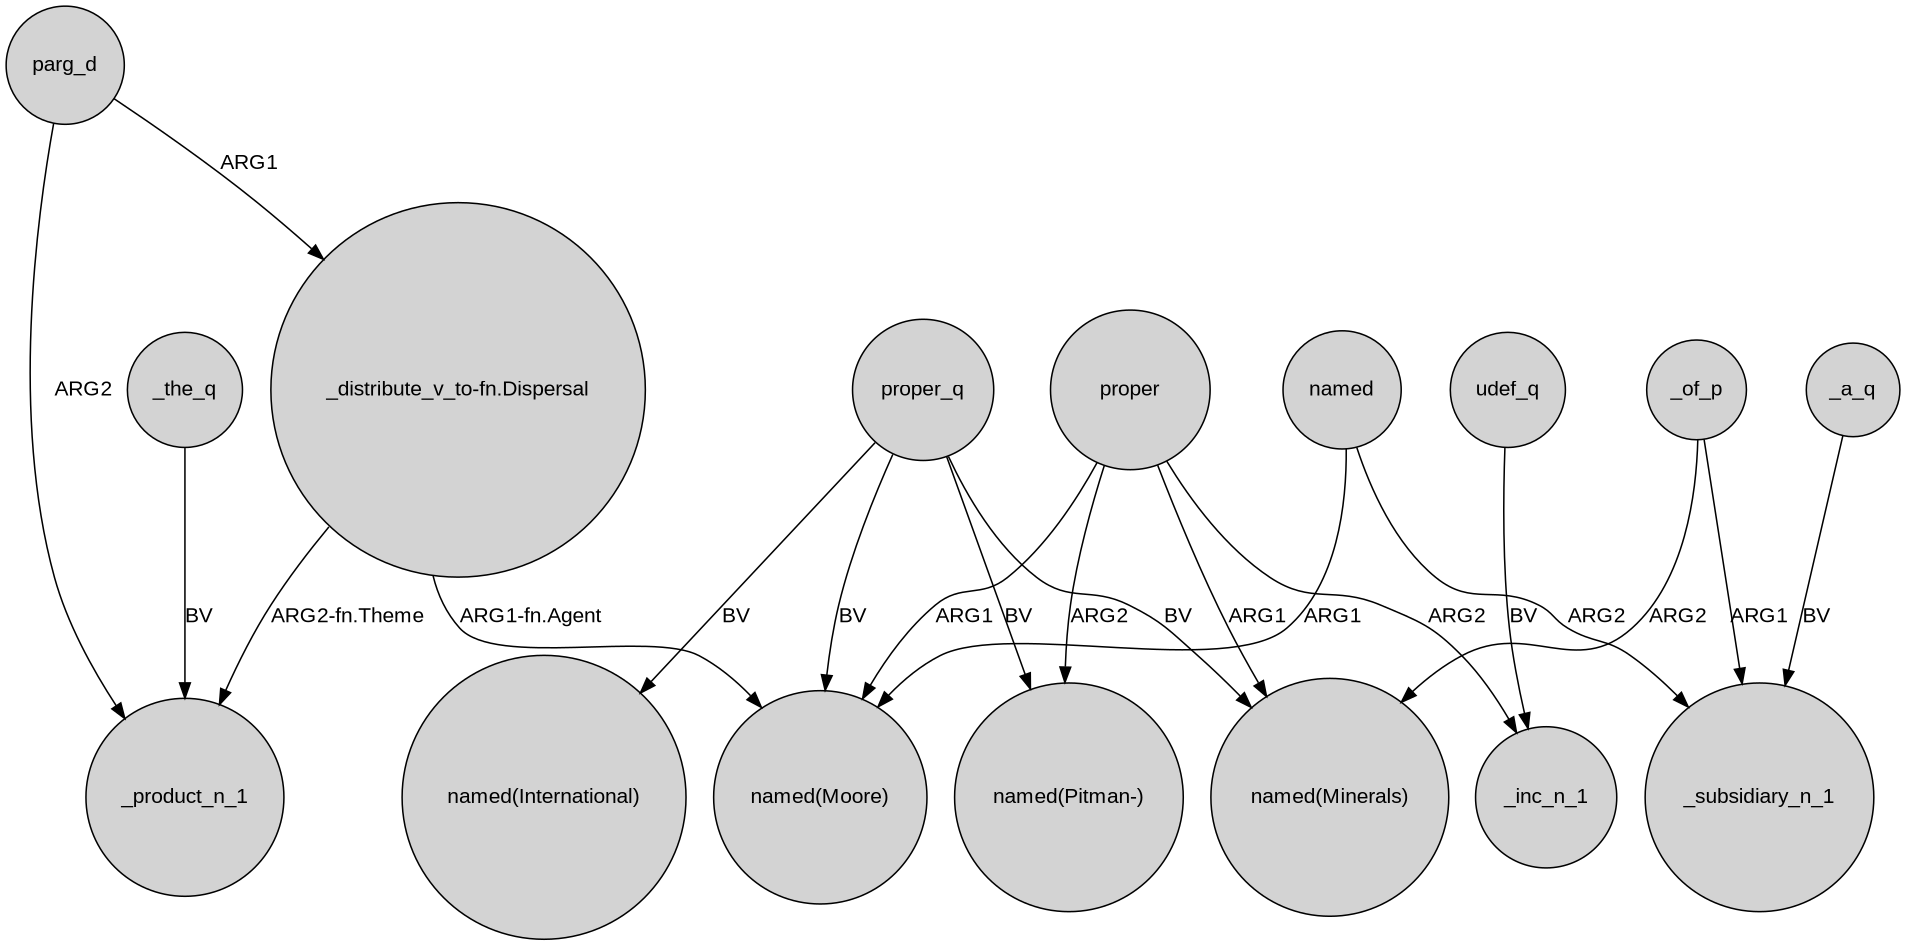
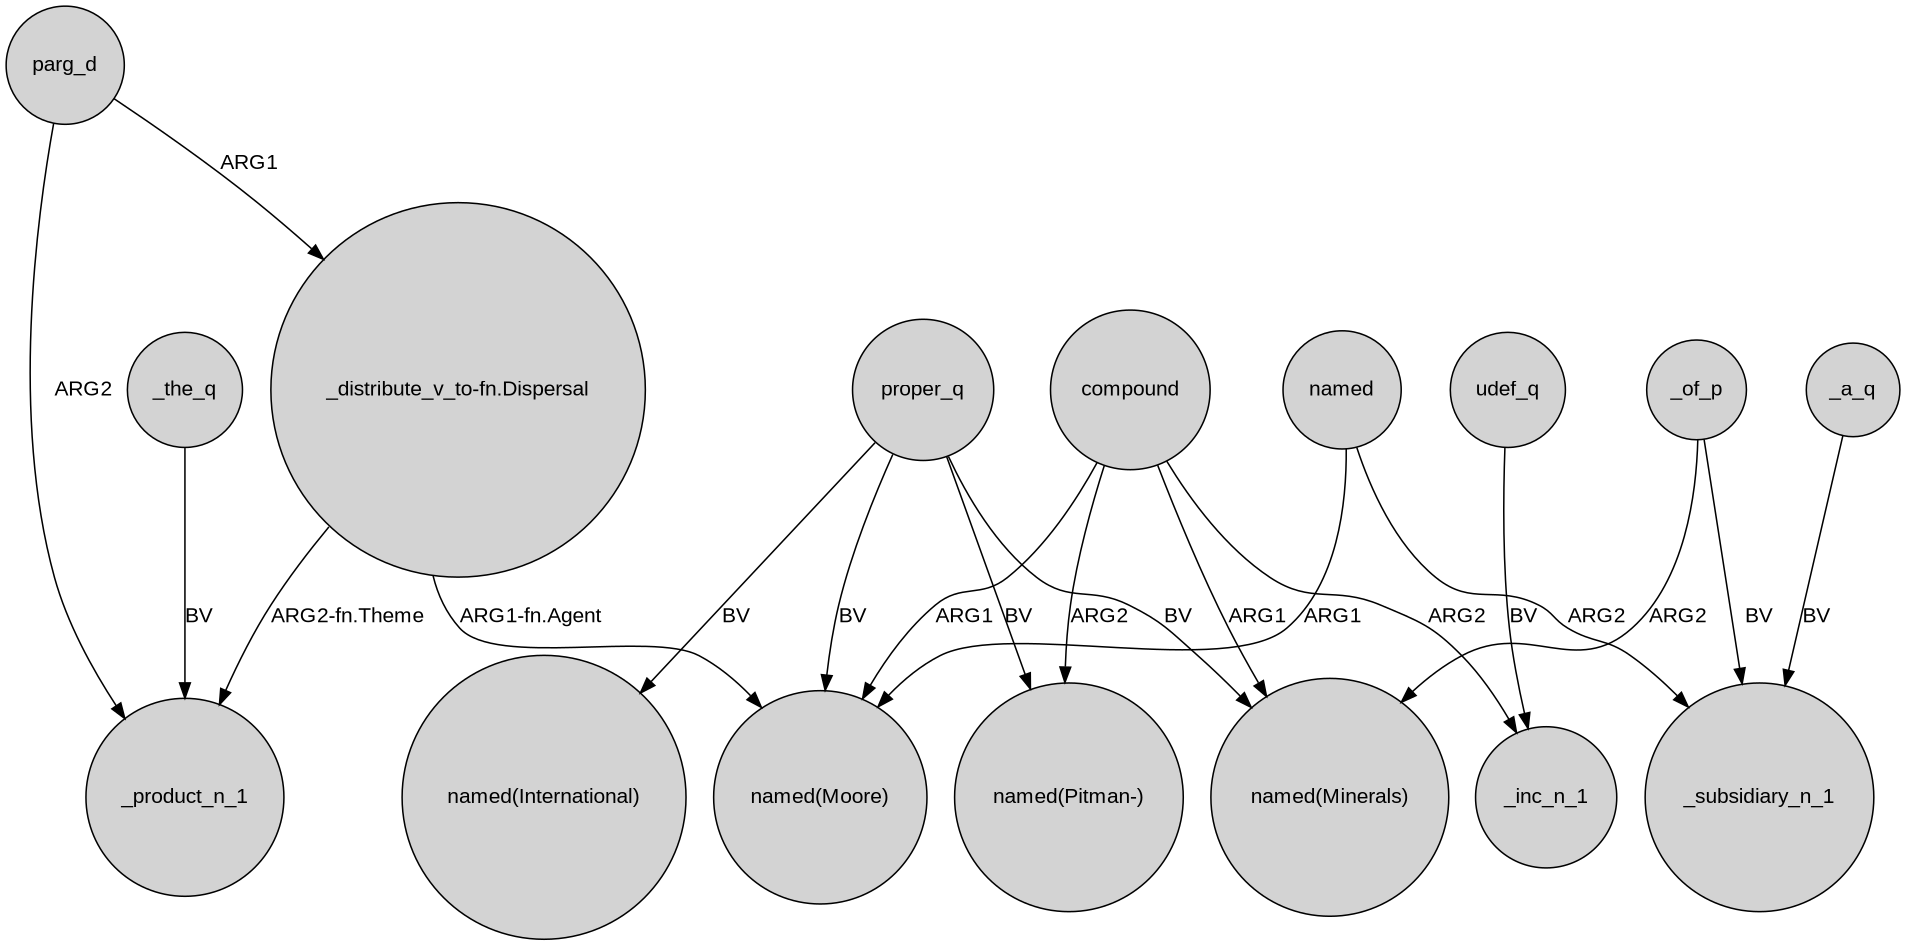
(1130, 390) -> (1130, 390)
(1760, 617) -> (1760, 617)
